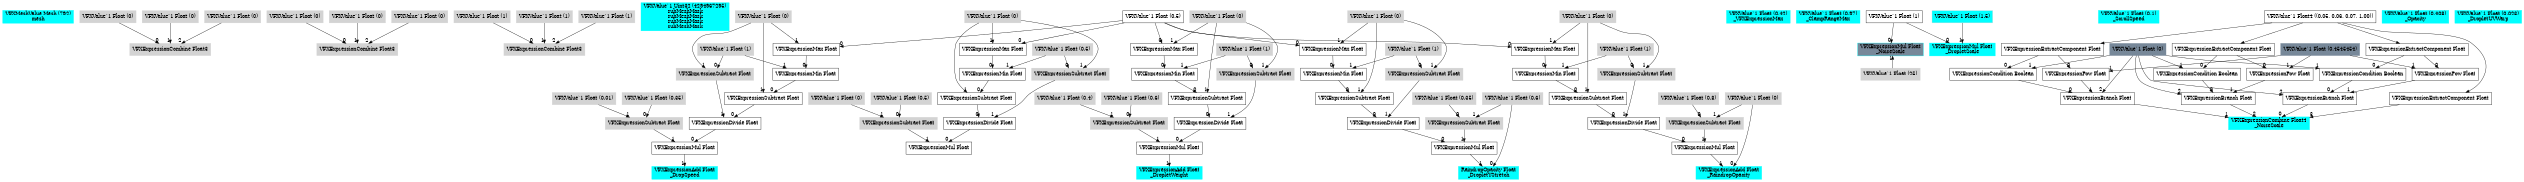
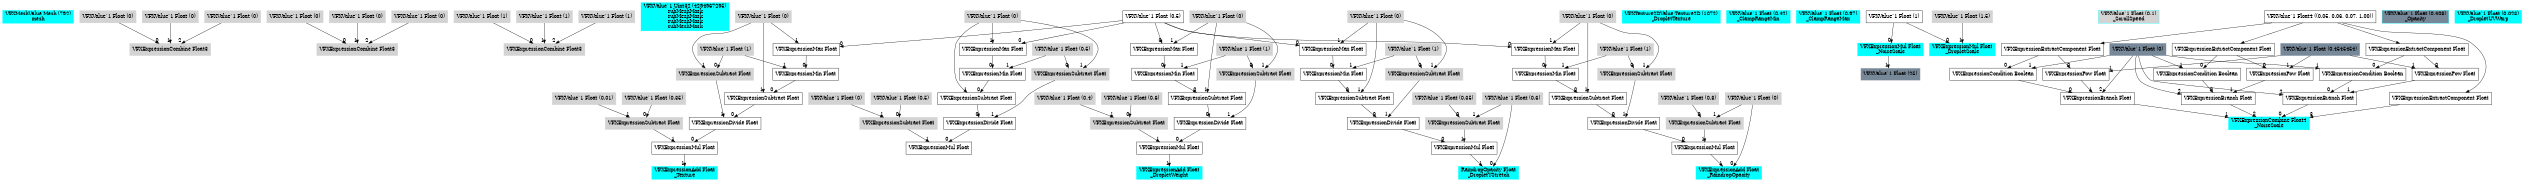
none -> (1671, 17)
(1758, 17) -> (1758, 17)
(1962, 17) -> (1962, 17)
(2129, 17) -> (2129, 17)
(2415, 17) -> (2415, 17)
(1890, 49) -> (1890, 49)
(1893, 64) -> (1888, 60)
(1890, 74) -> (1890, 74)
(685, 173) -> (685, 173)
